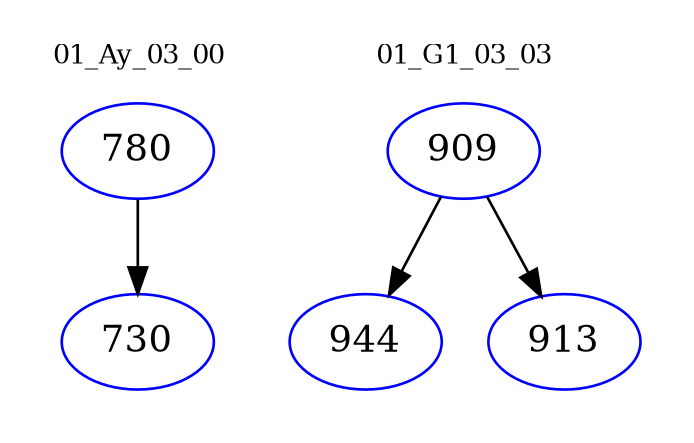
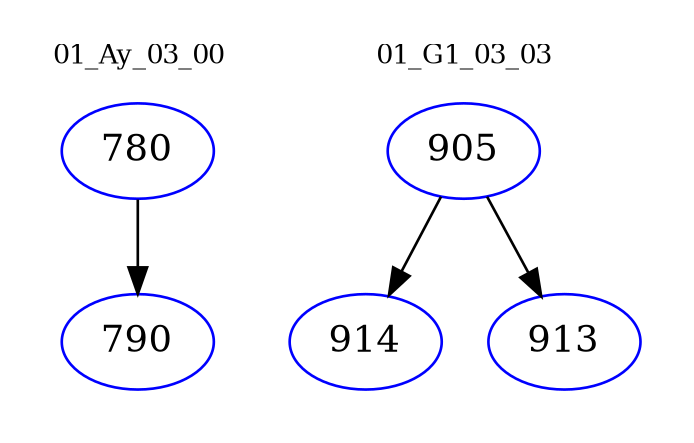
(464, 151) -> (464, 151)
(138, 342) -> (138, 342)
(366, 342) -> (366, 342)
